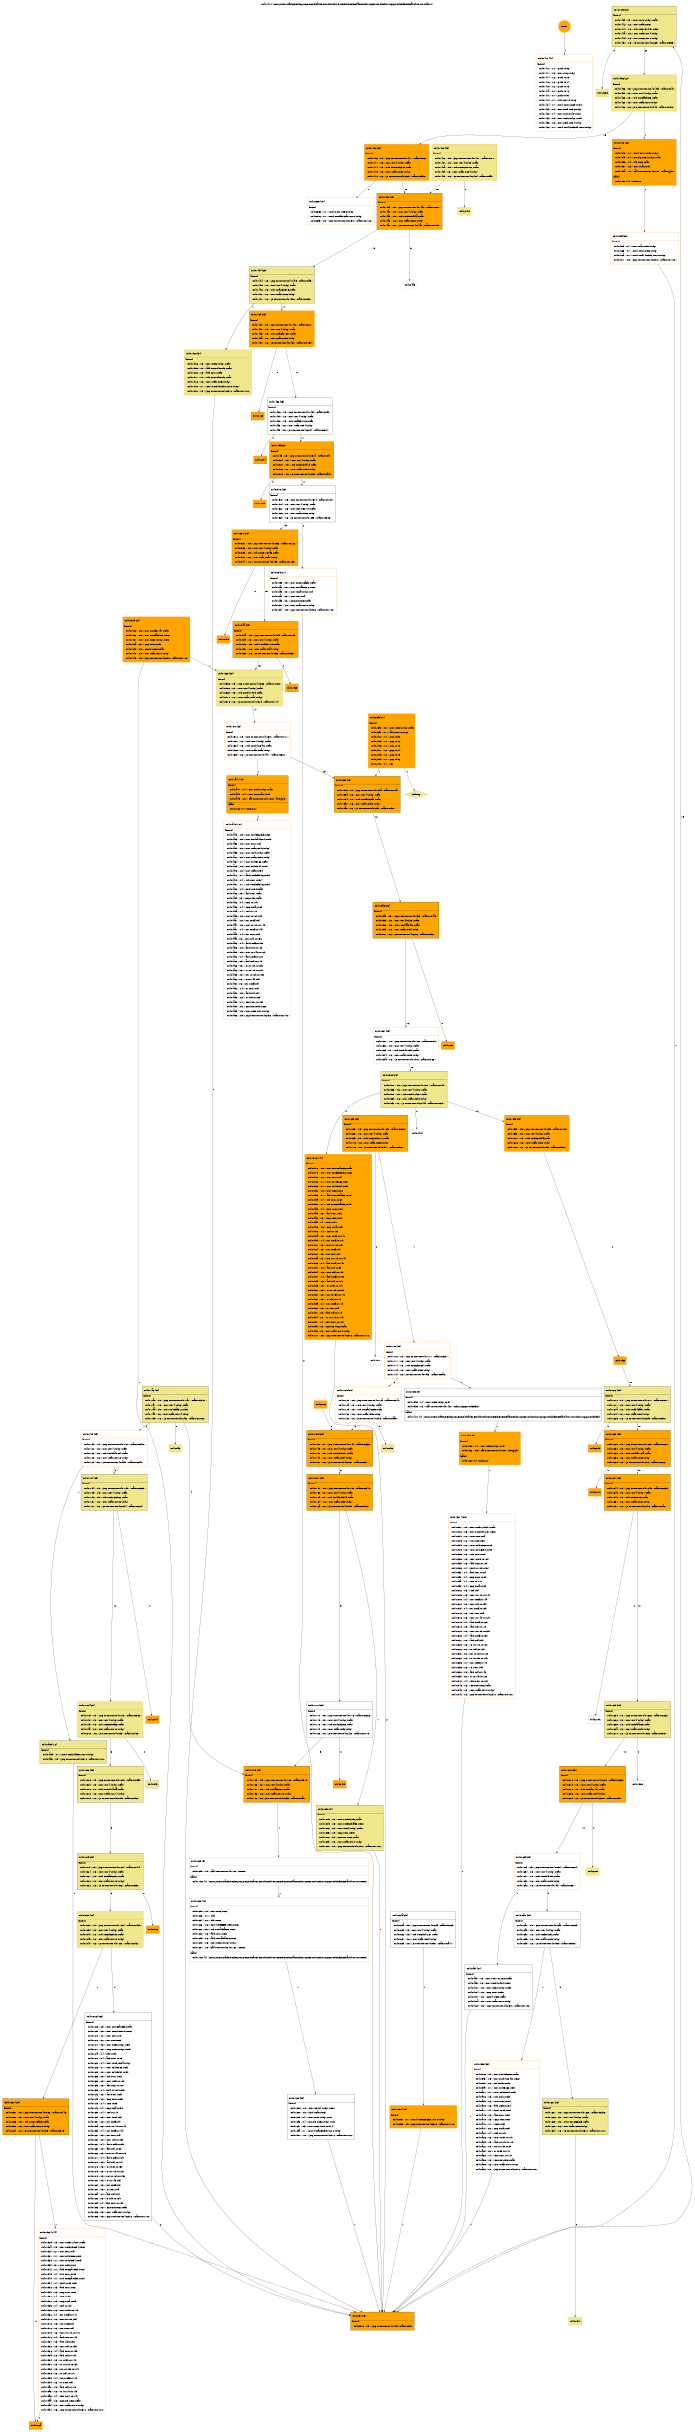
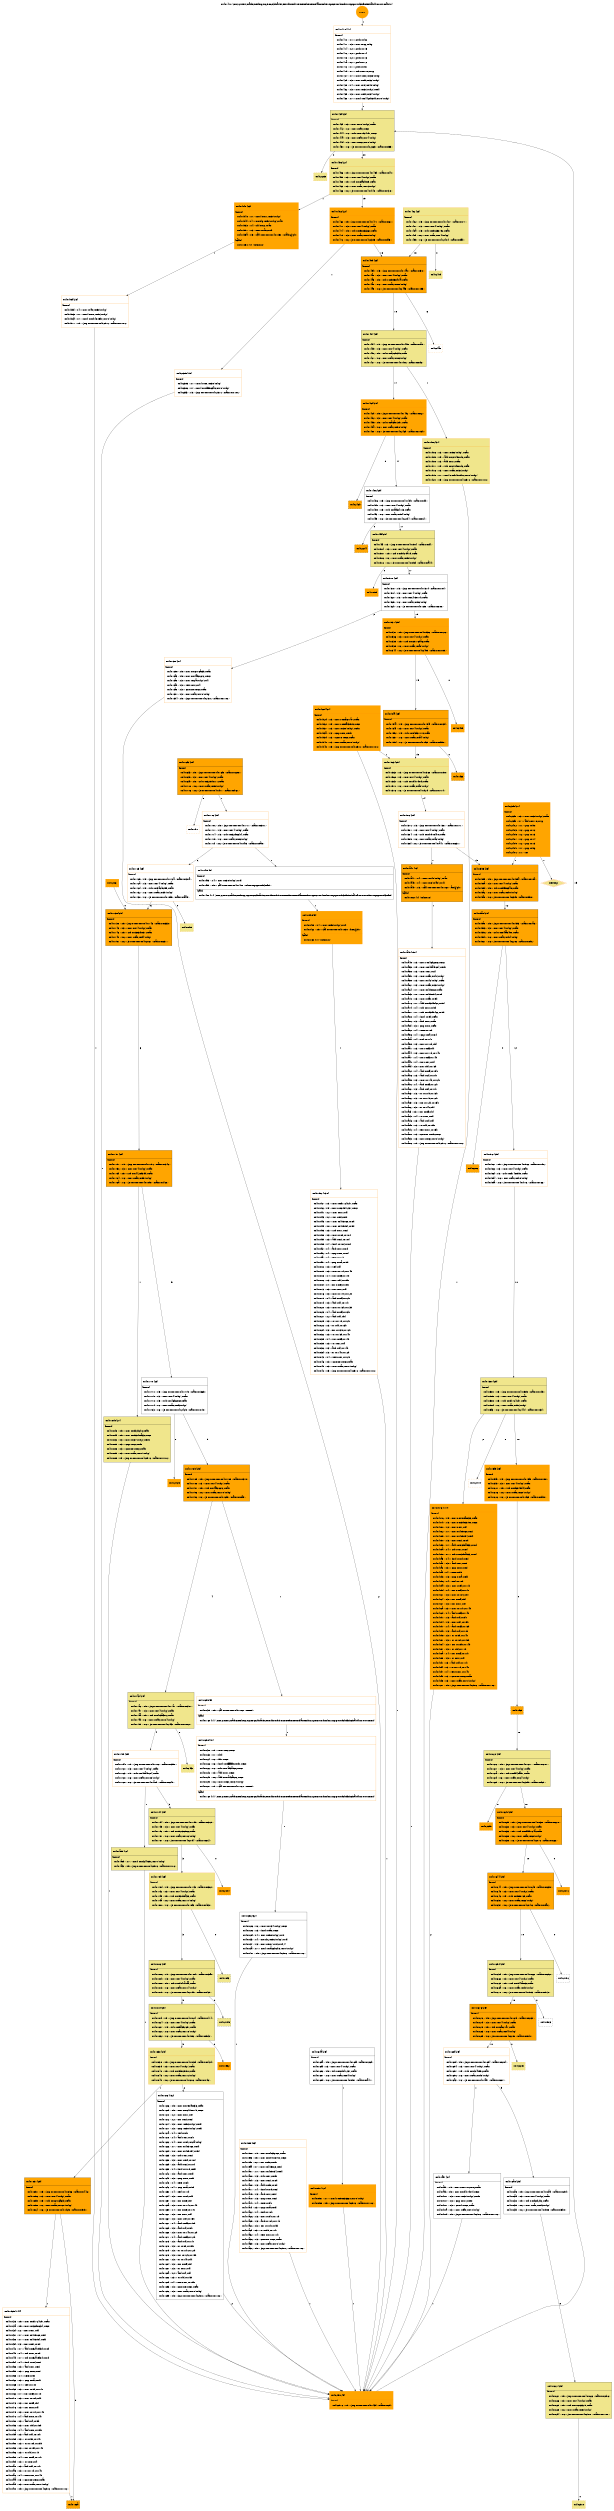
none -> (362, 106)
(302, 460) -> (403, 549)
none -> (101, 1452)
(190, 1611) -> (189, 1596)
none -> (410, 1772)
(535, 2004) -> none
none -> (224, 2022)
(382, 2321) -> (361, 2400)
